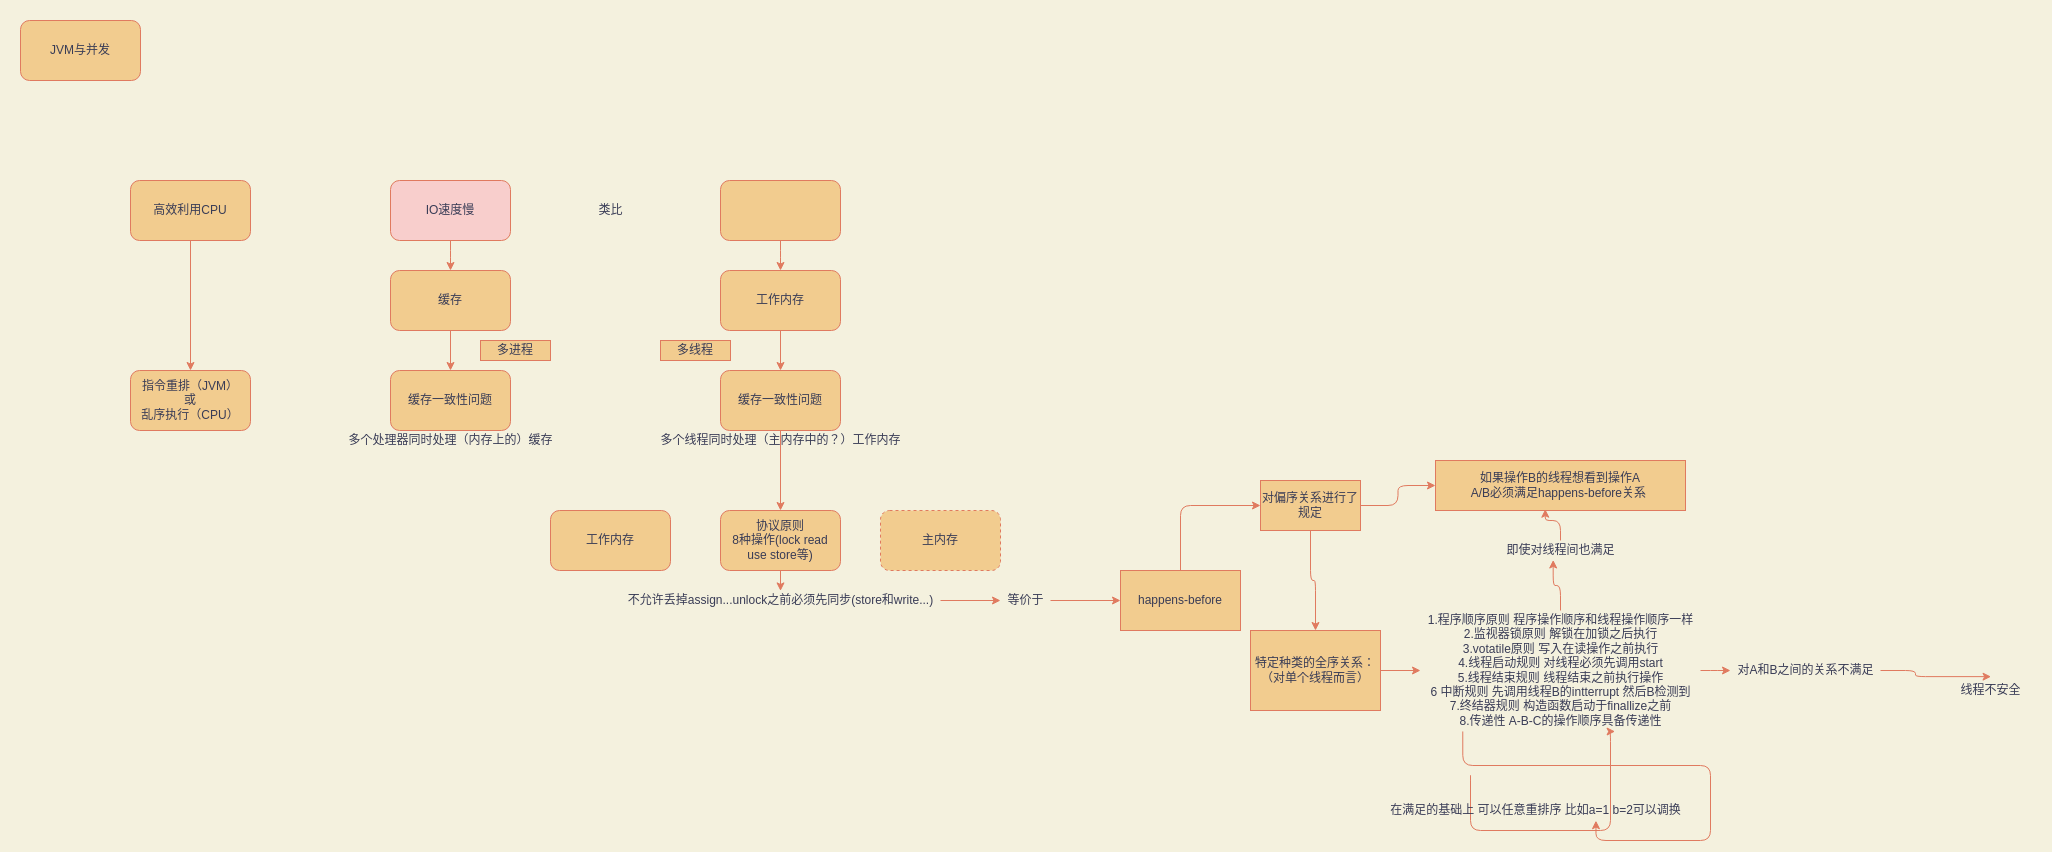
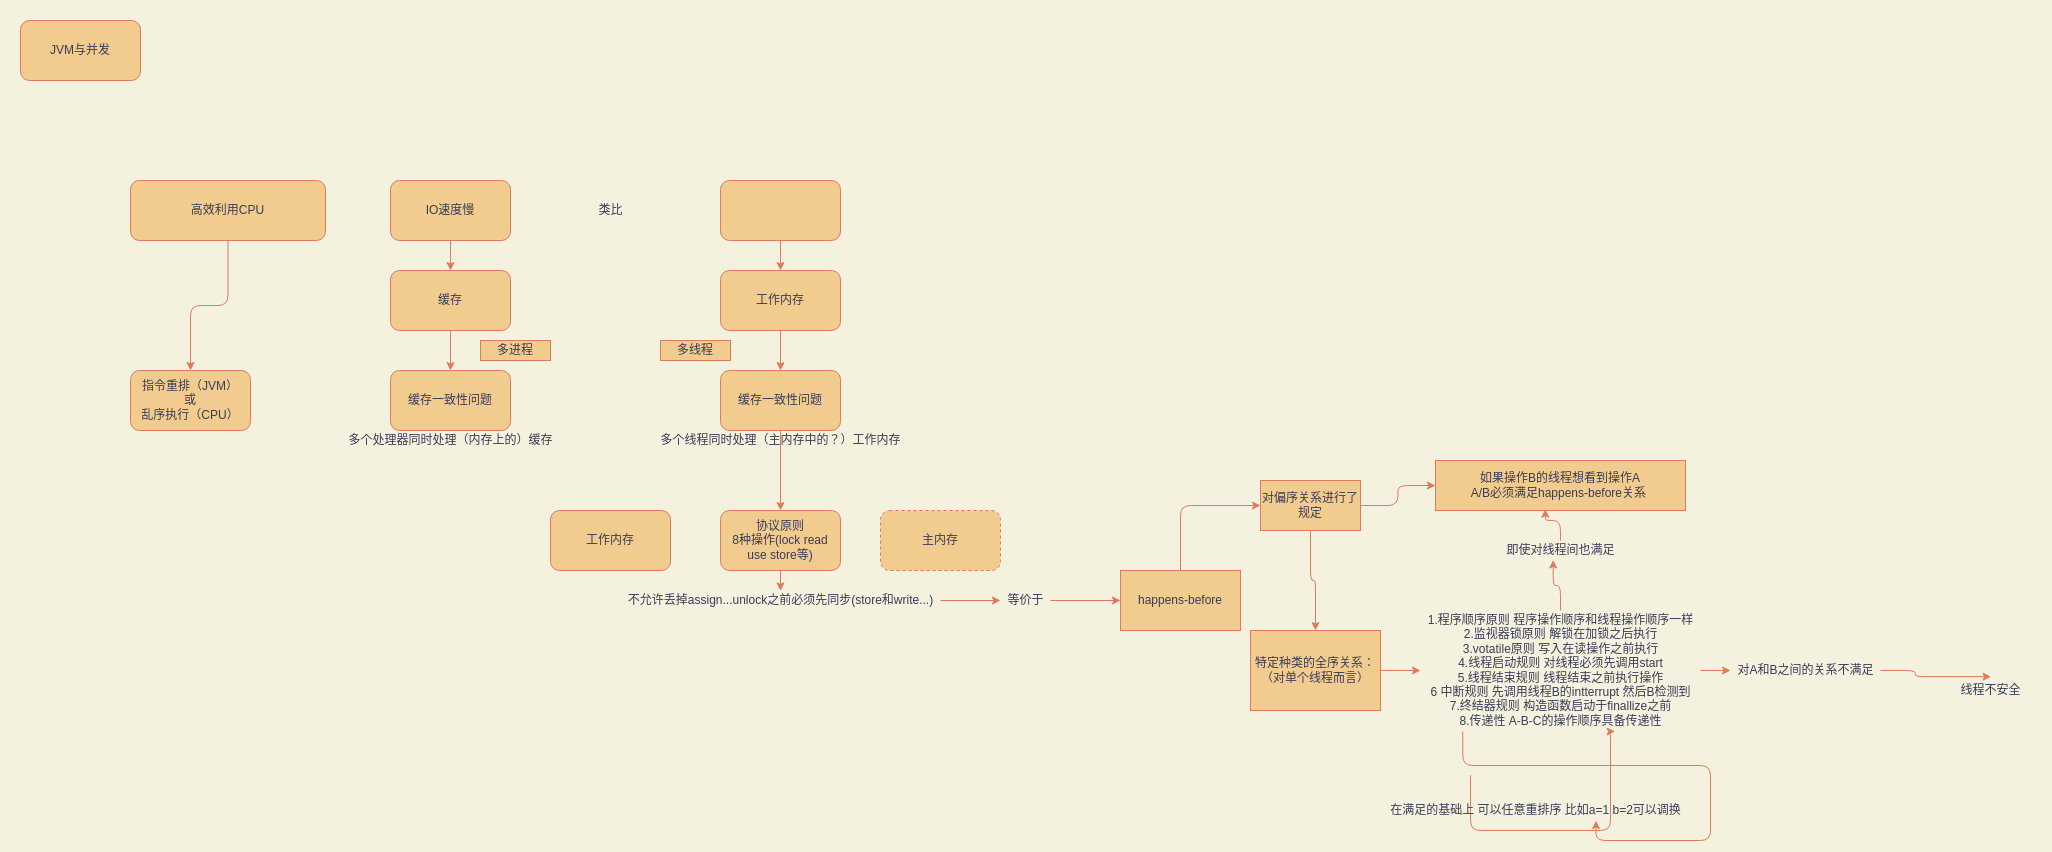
(191, 211) -> (228, 211)
(451, 211) -> (451, 211)
